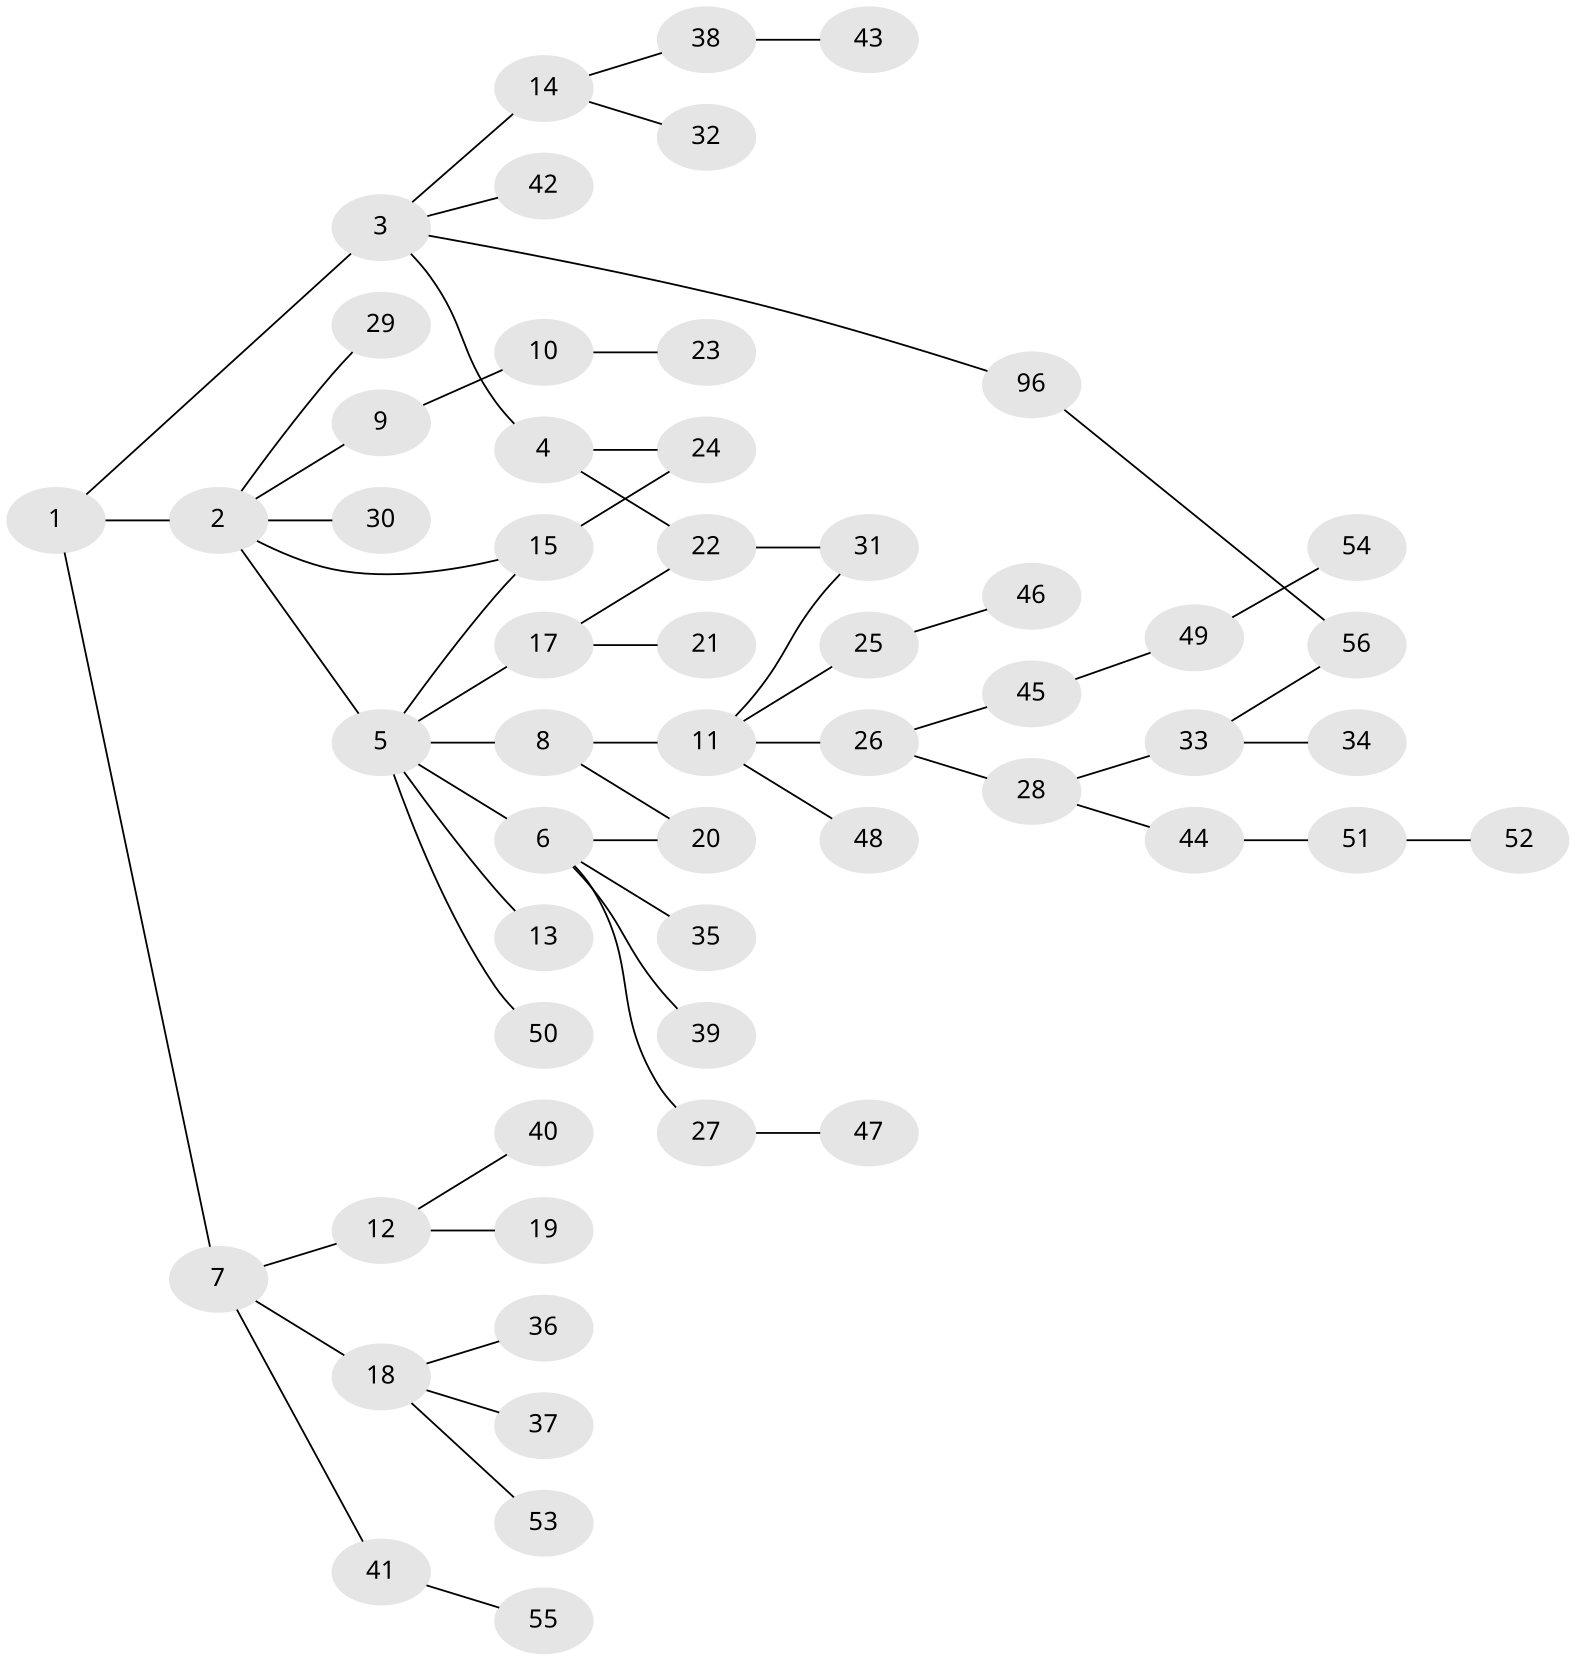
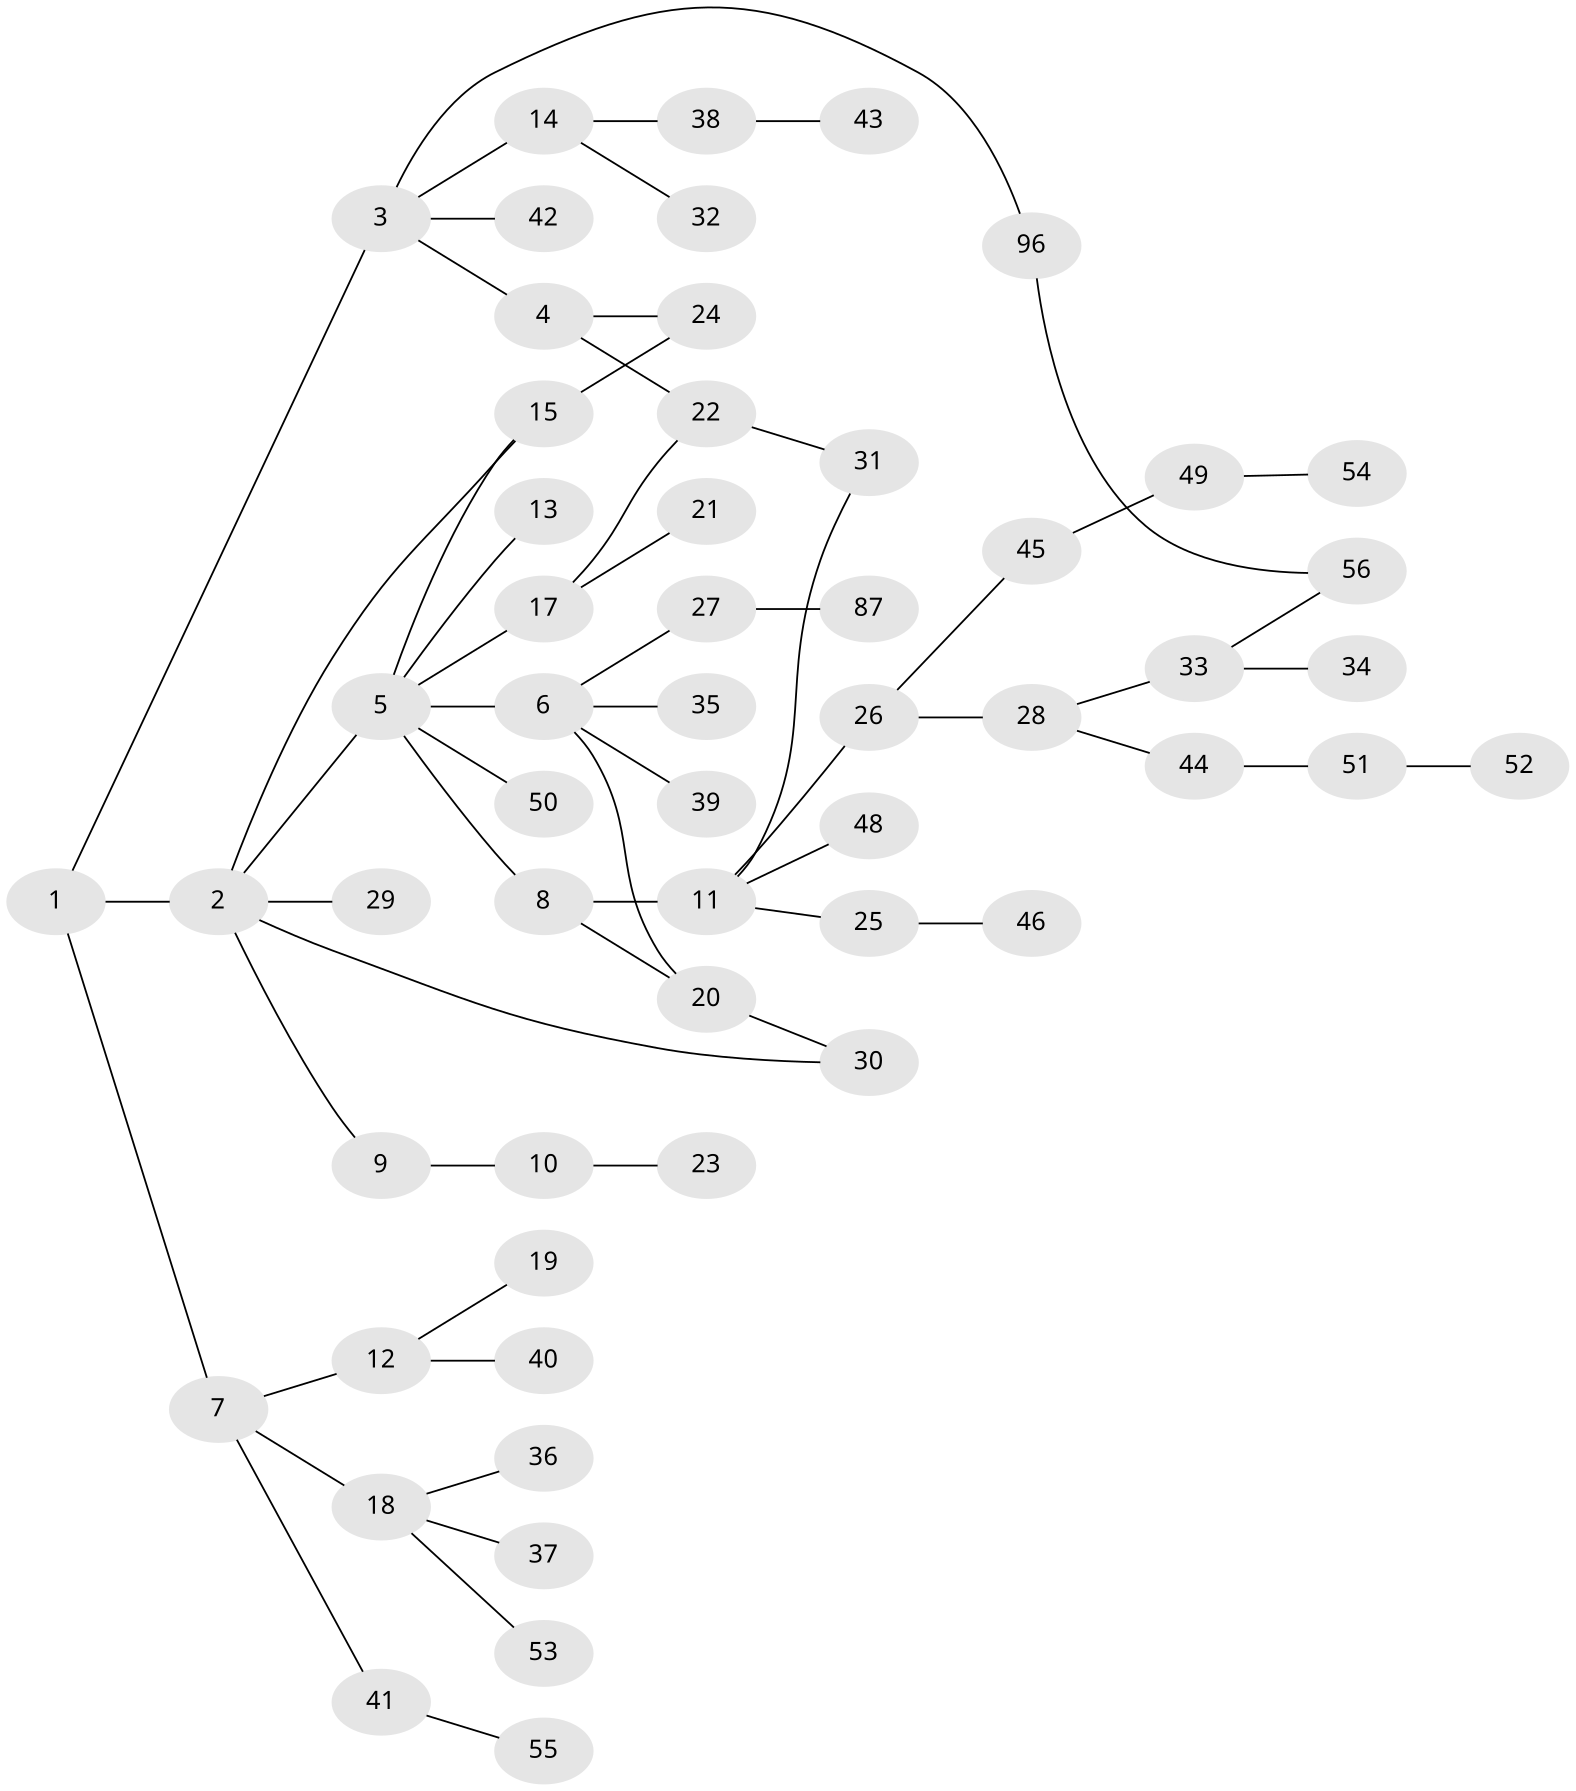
none -> (788, 1031)
(869, 1133) -> (869, 609)
